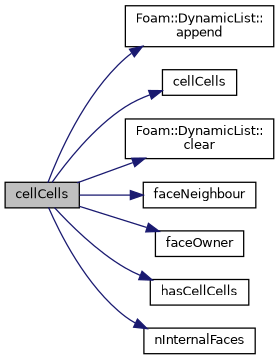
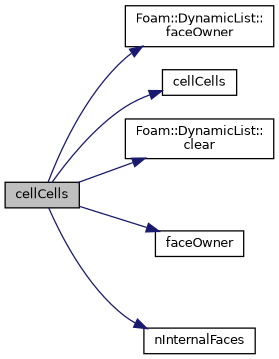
(200, 26) -> (200, 26)
(200, 195) -> none
(200, 292) -> none
